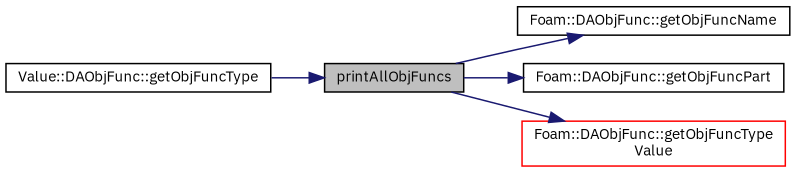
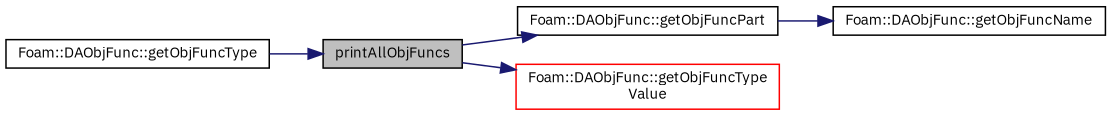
(512, 51) -> (798, 21)
(138, 78) -> (138, 54)
